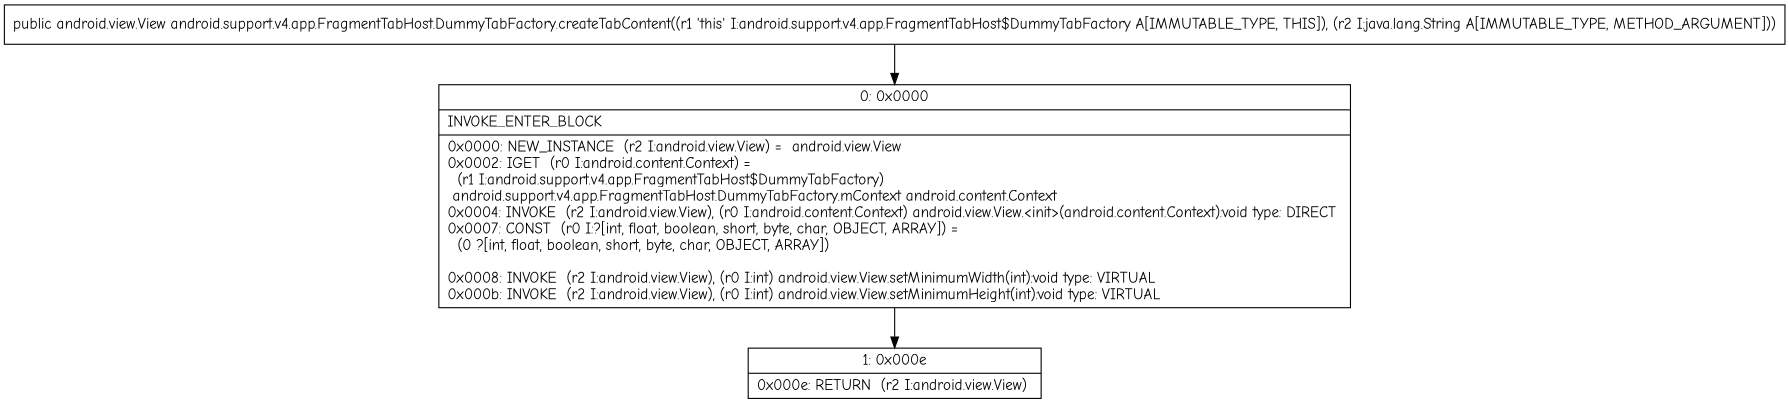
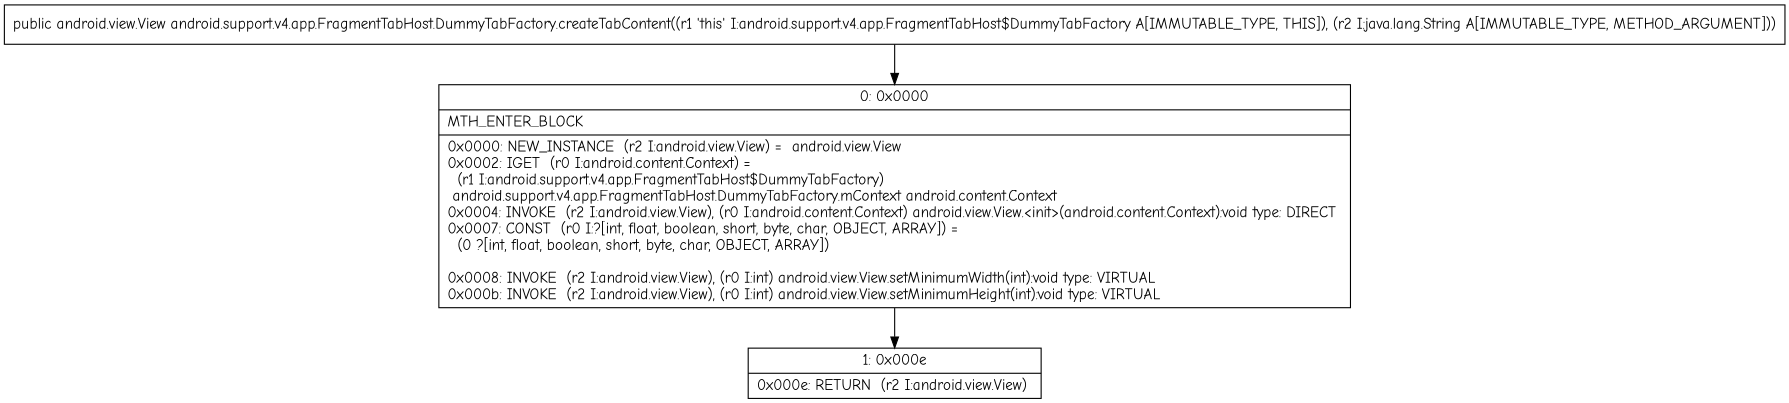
(525, 122) -> (515, 122)
